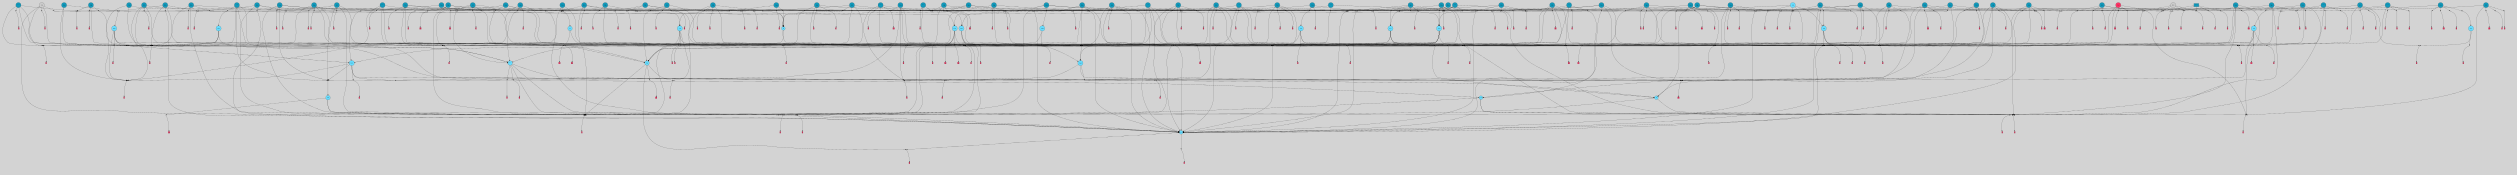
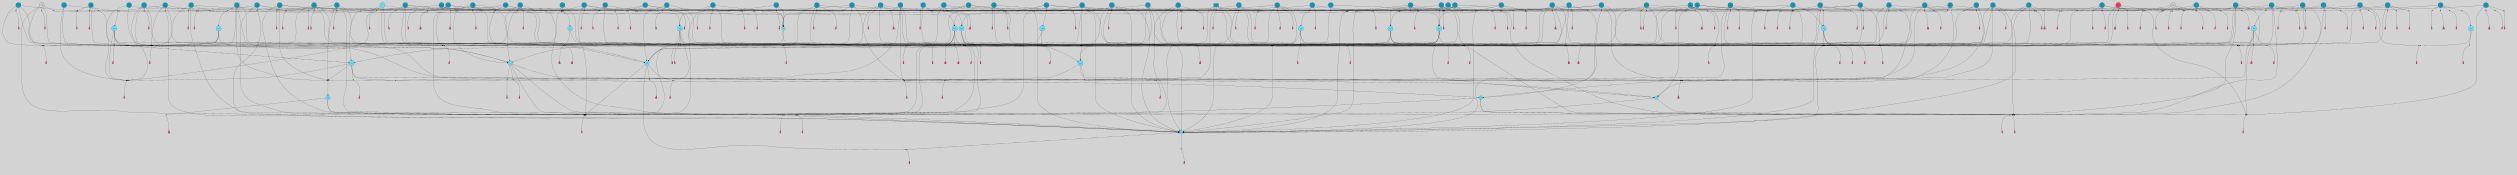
(383, 5) -> (383, 5)
(1216, 5) -> (1216, 5)
(1793, 5) -> (1793, 5)
(2196, 5) -> (2196, 5)
